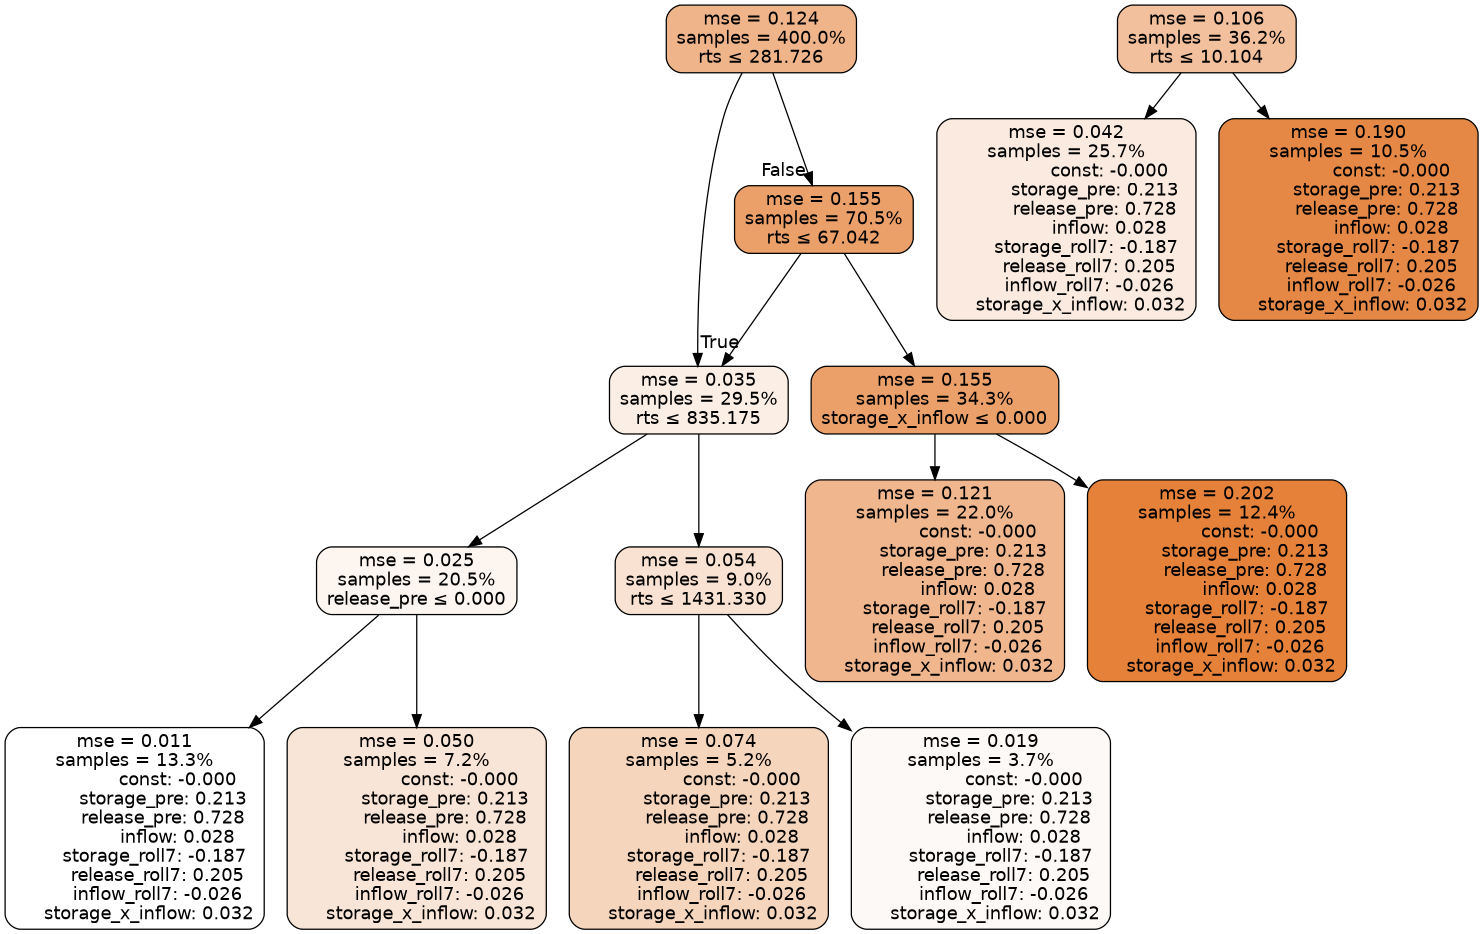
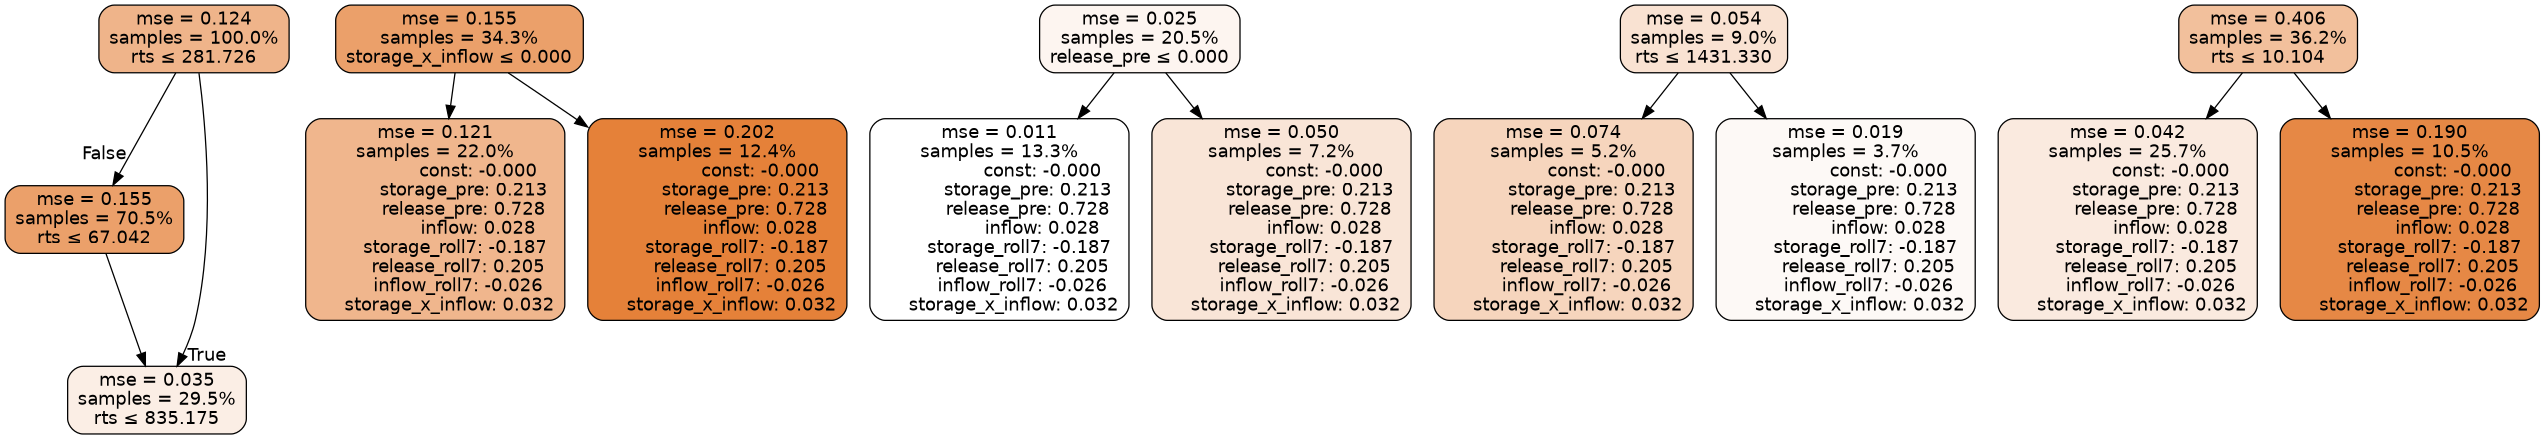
(761, 39) -> (194, 39)
(1207, 39) -> (2268, 39)
(876, 304) -> none
(699, 484) -> none
(563, 487) -> none
